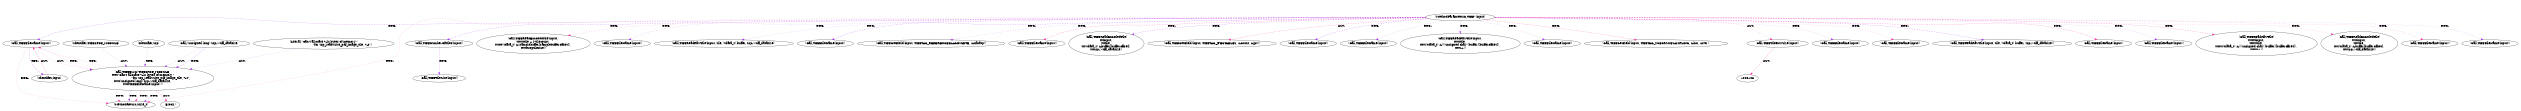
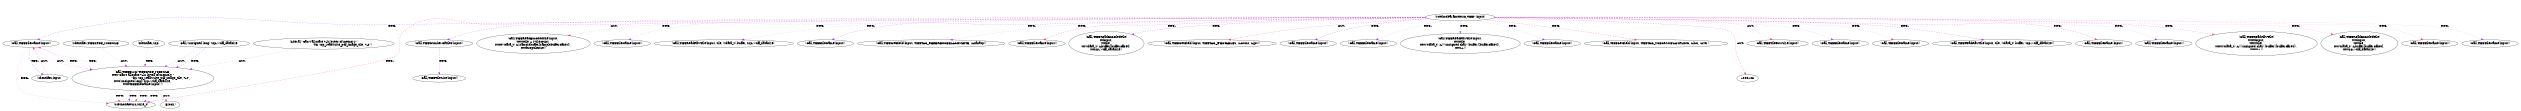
(449, 19) -> (449, 19)
(615, 26) -> (615, 26)
(1763, 60) -> (1635, 23)
